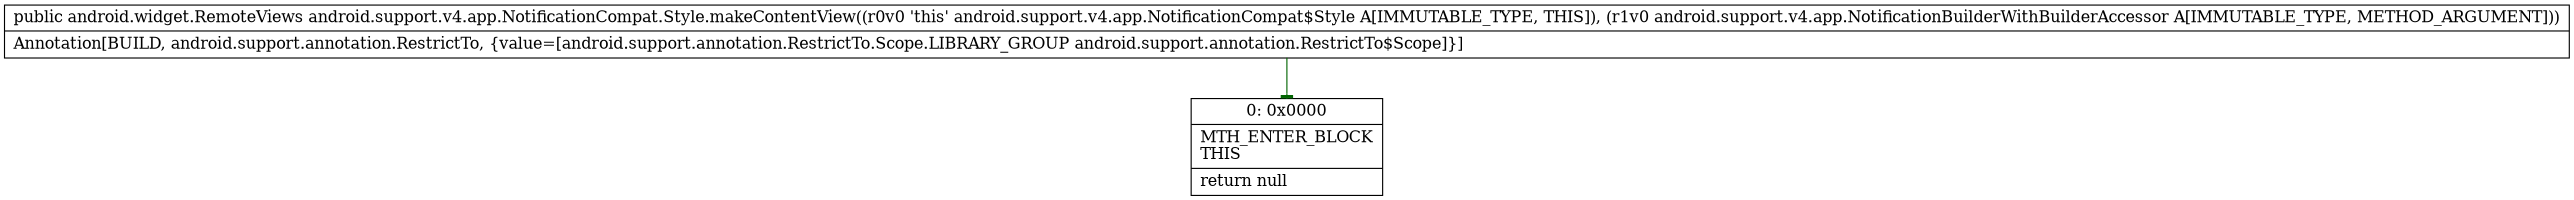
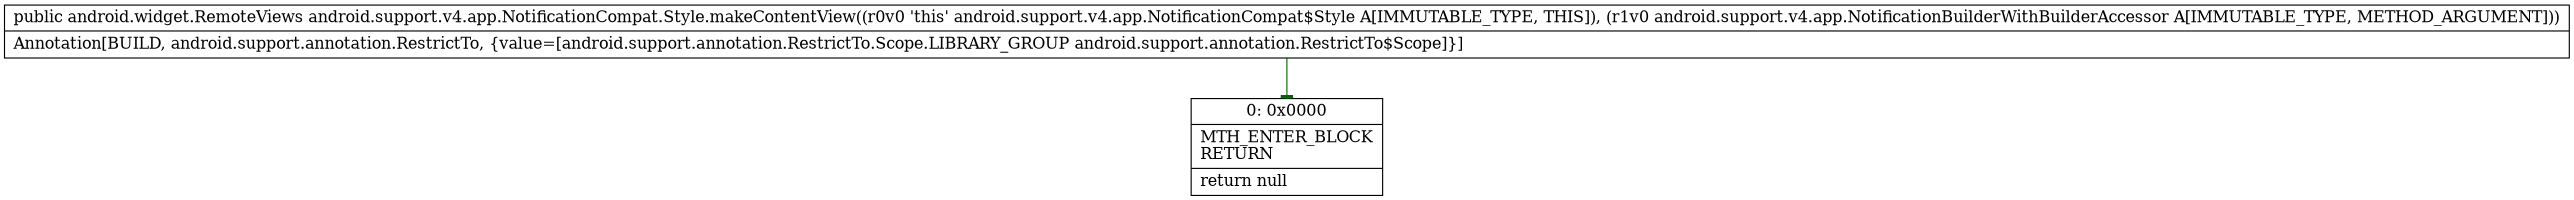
(1221, 154) -> (1237, 154)
